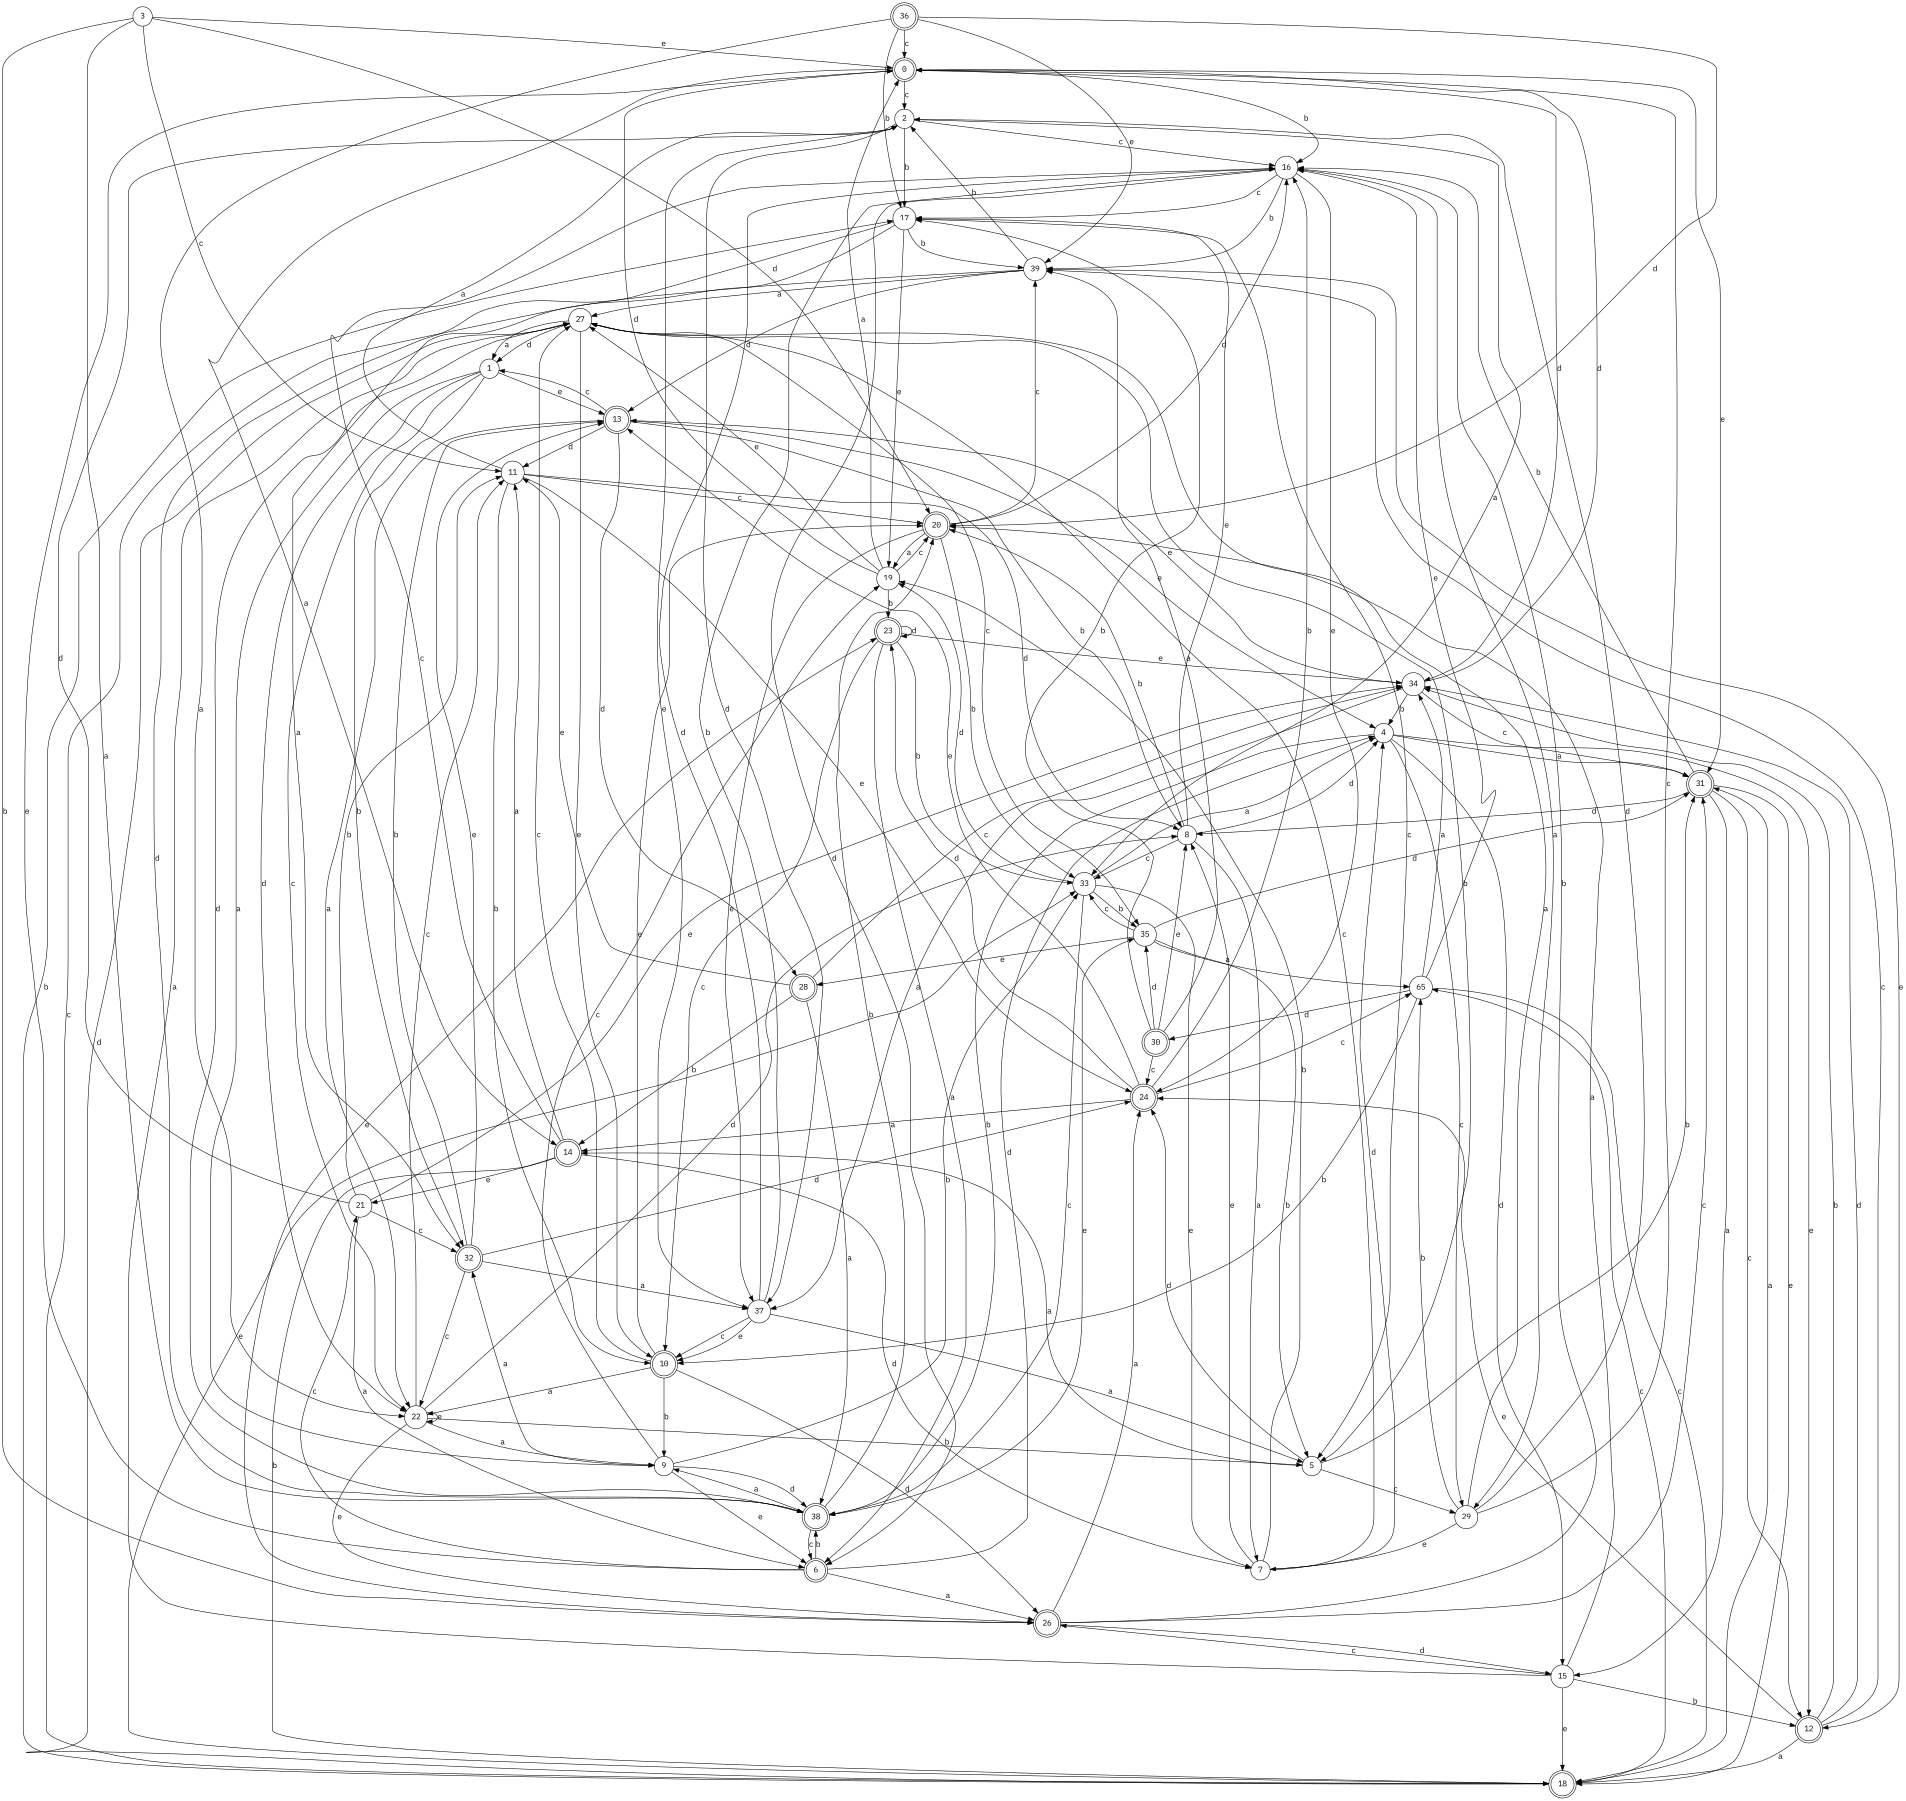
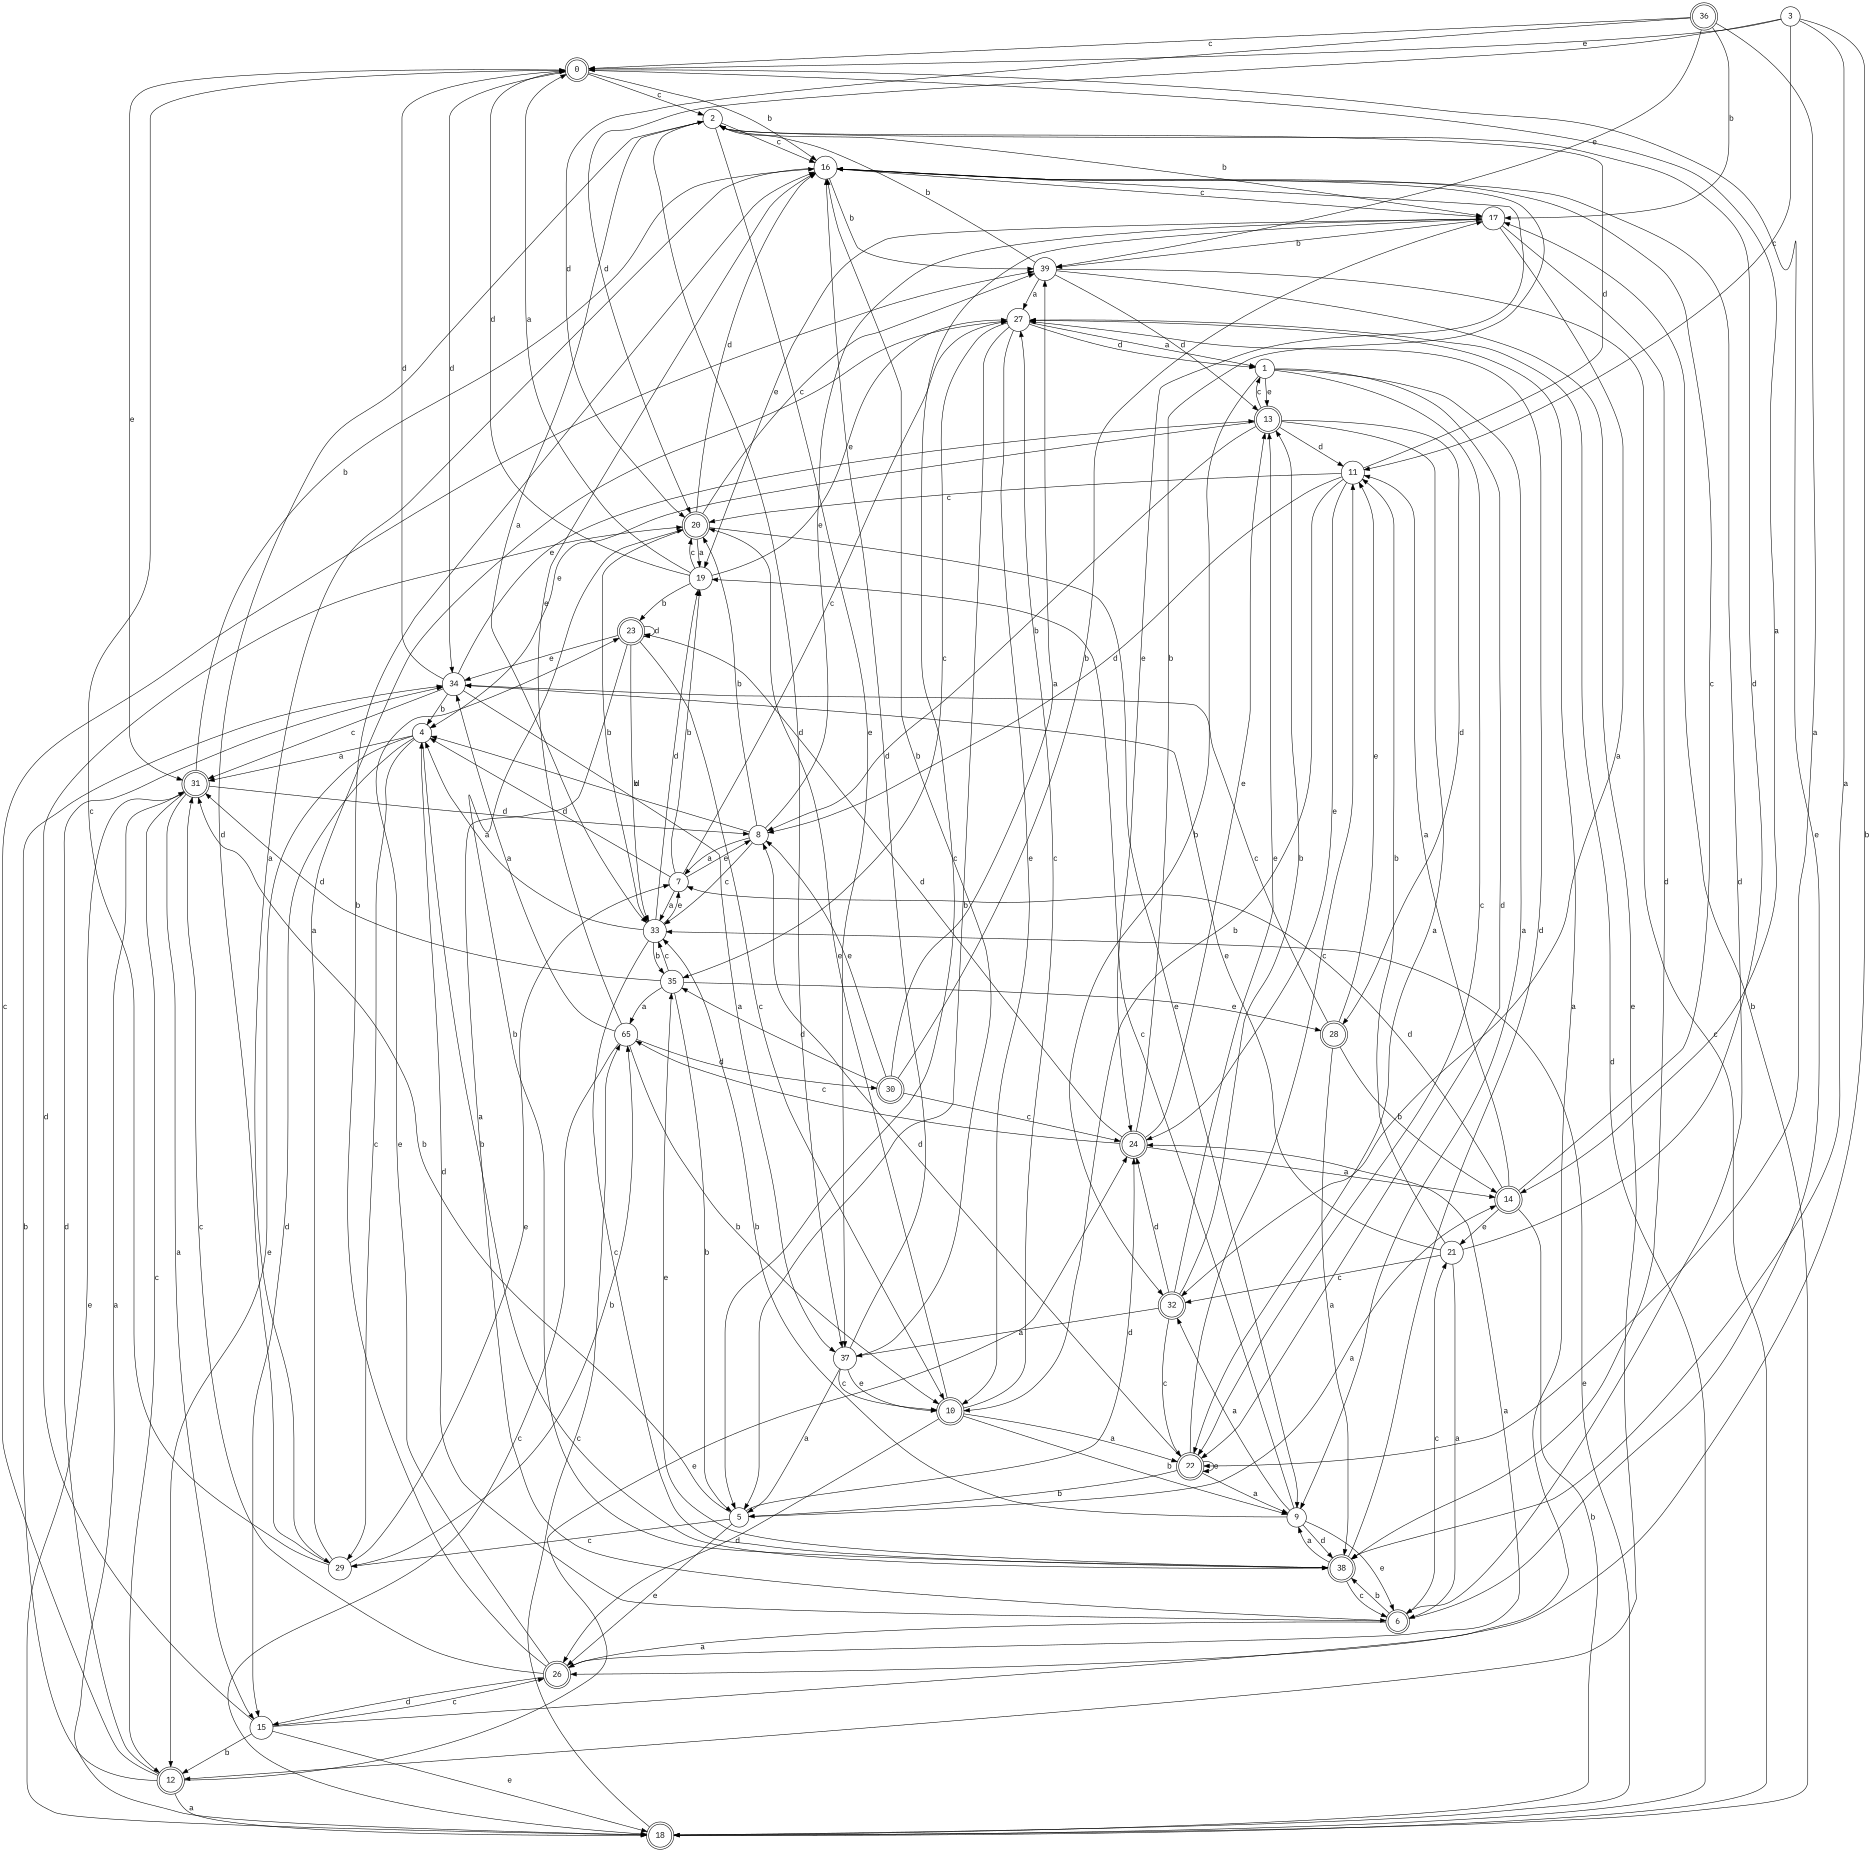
(463, 295) -> (1605, 295)
(732, 874) -> (1133, 860)
none -> (668, 903)
(1592, 1098) -> (46, 1117)
(416, 1417) -> (1190, 1466)
(607, 1595) -> (652, 1593)
